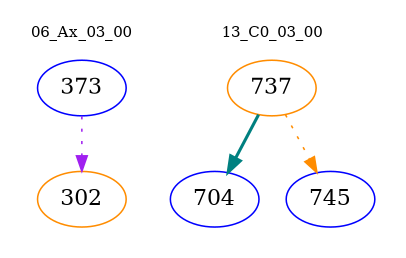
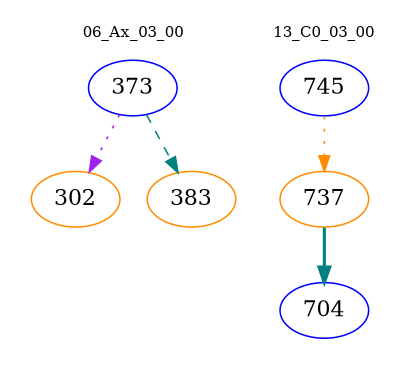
(297, 137) -> (324, 136)
none -> (192, 199)
